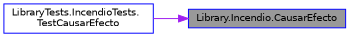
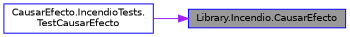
(79, 19) -> (79, 19)
